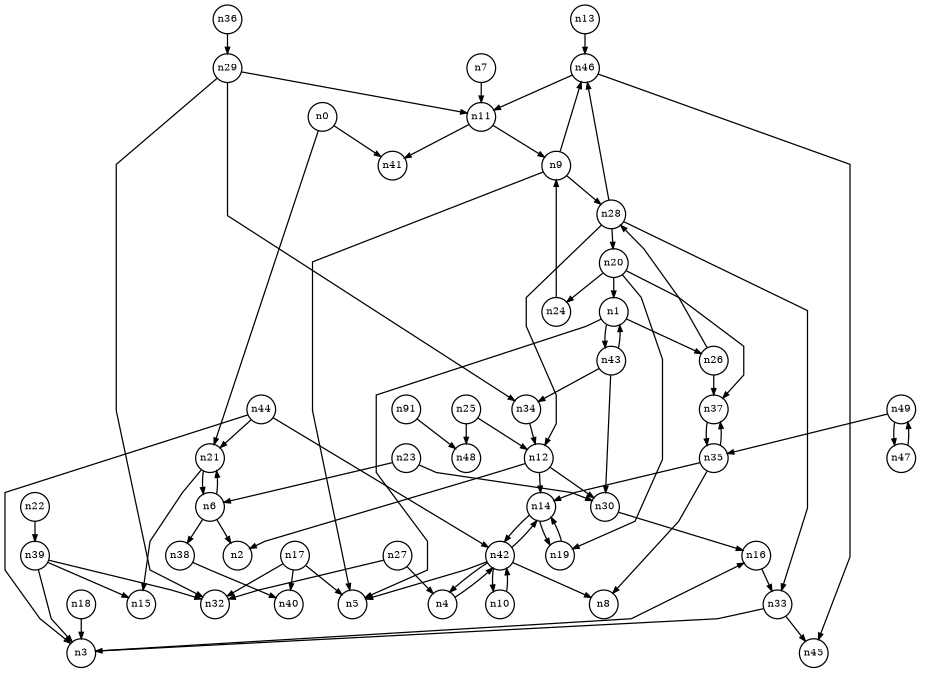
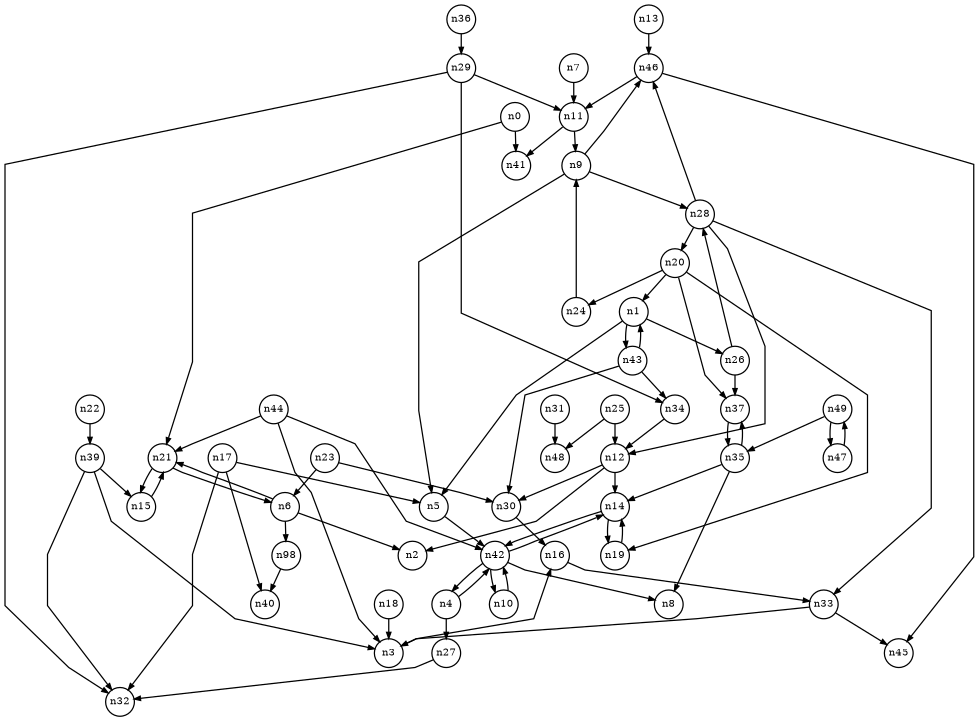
(406, 409) -> (555, 409)
none -> (157, 488)
(180, 556) -> (286, 556)
(418, 578) -> (446, 625)
(433, 579) -> (462, 529)
